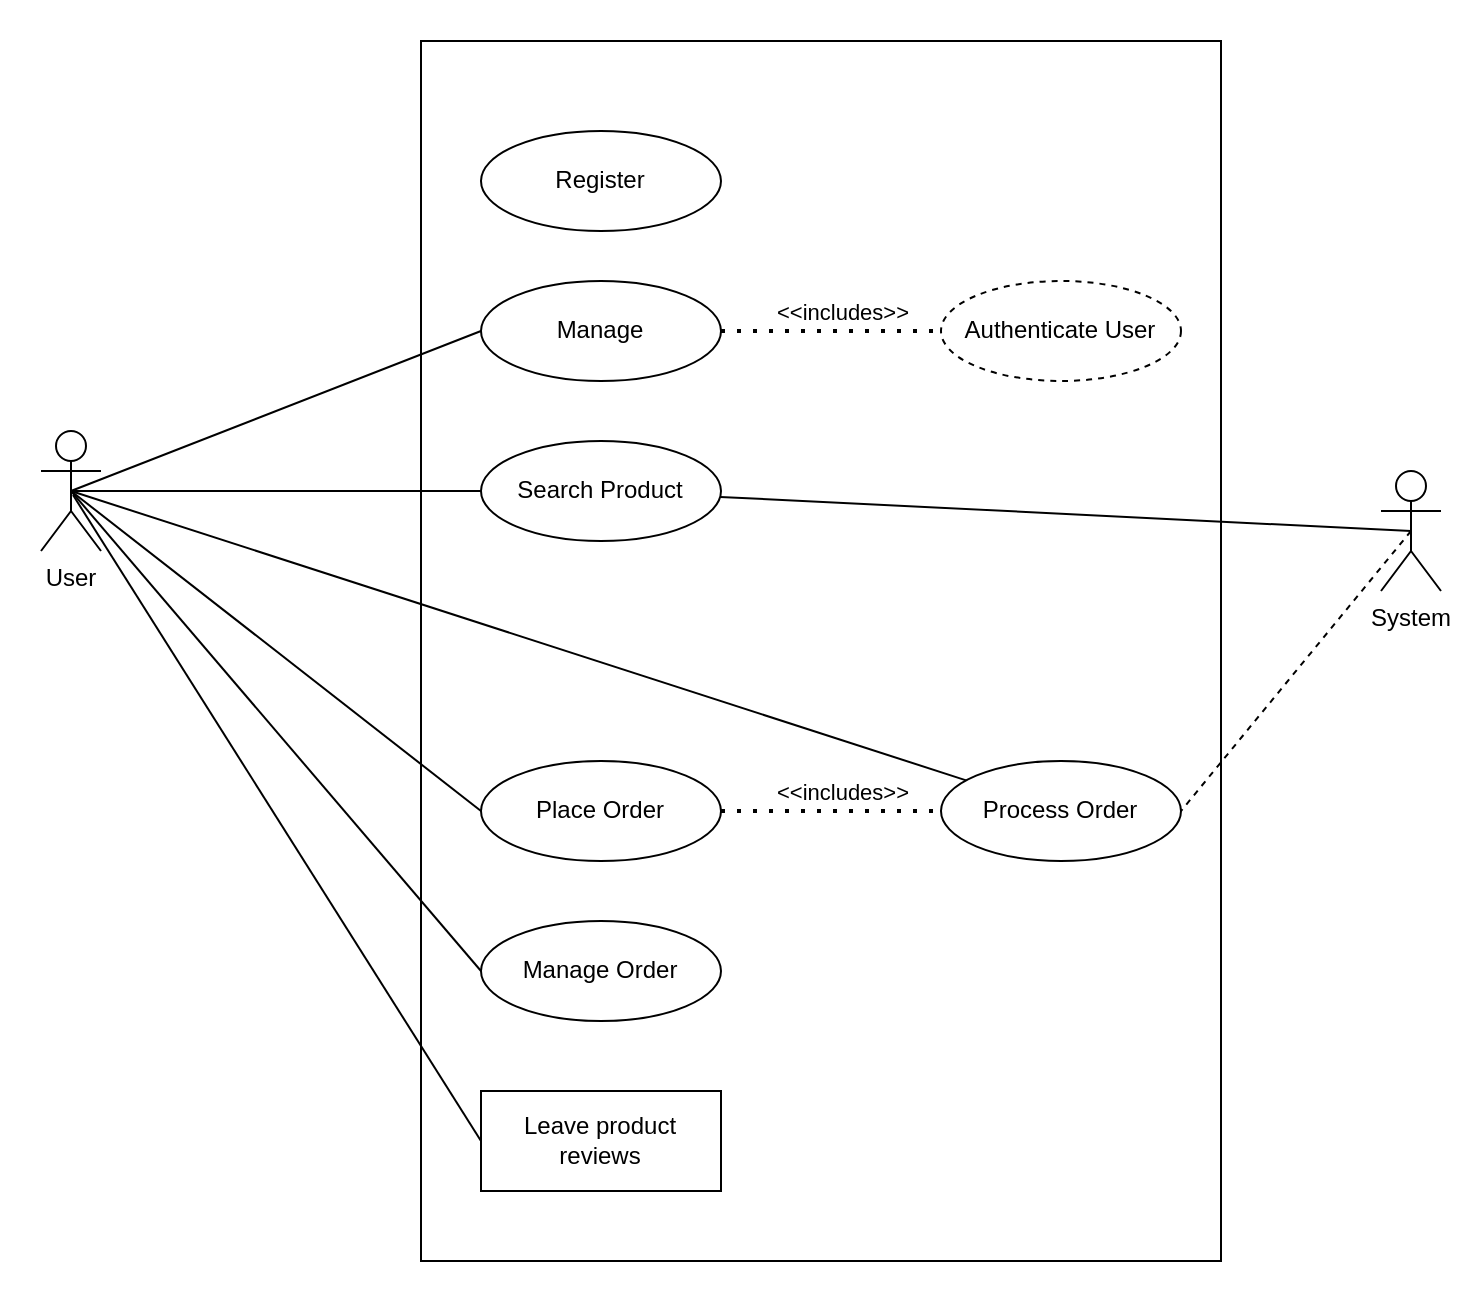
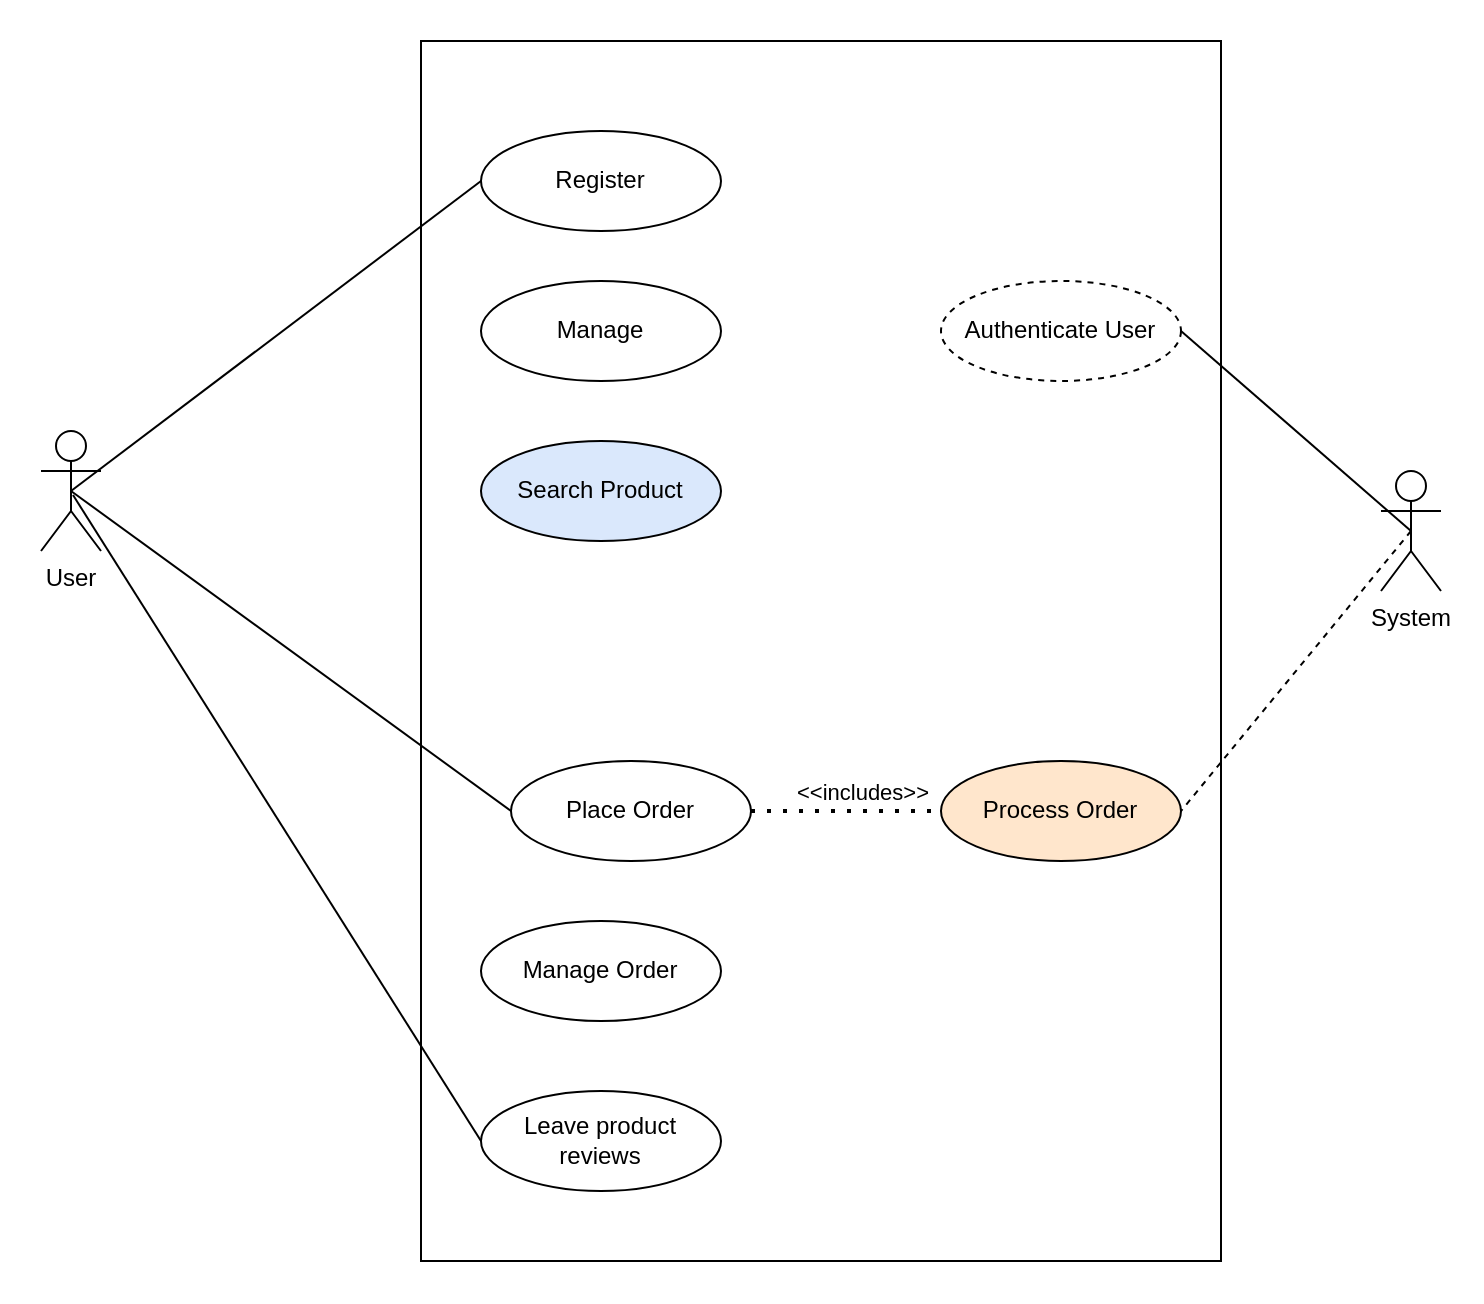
(738, 331) -> none
(289, 406) -> none
(285, 491) -> none
(601, 491) -> (601, 491)
(1063, 514) -> (1282, 419)
(526, 638) -> (291, 325)
(283, 739) -> none
(601, 811) -> (631, 811)
(1061, 811) -> (1061, 811)
(601, 1141) -> (601, 1141)
